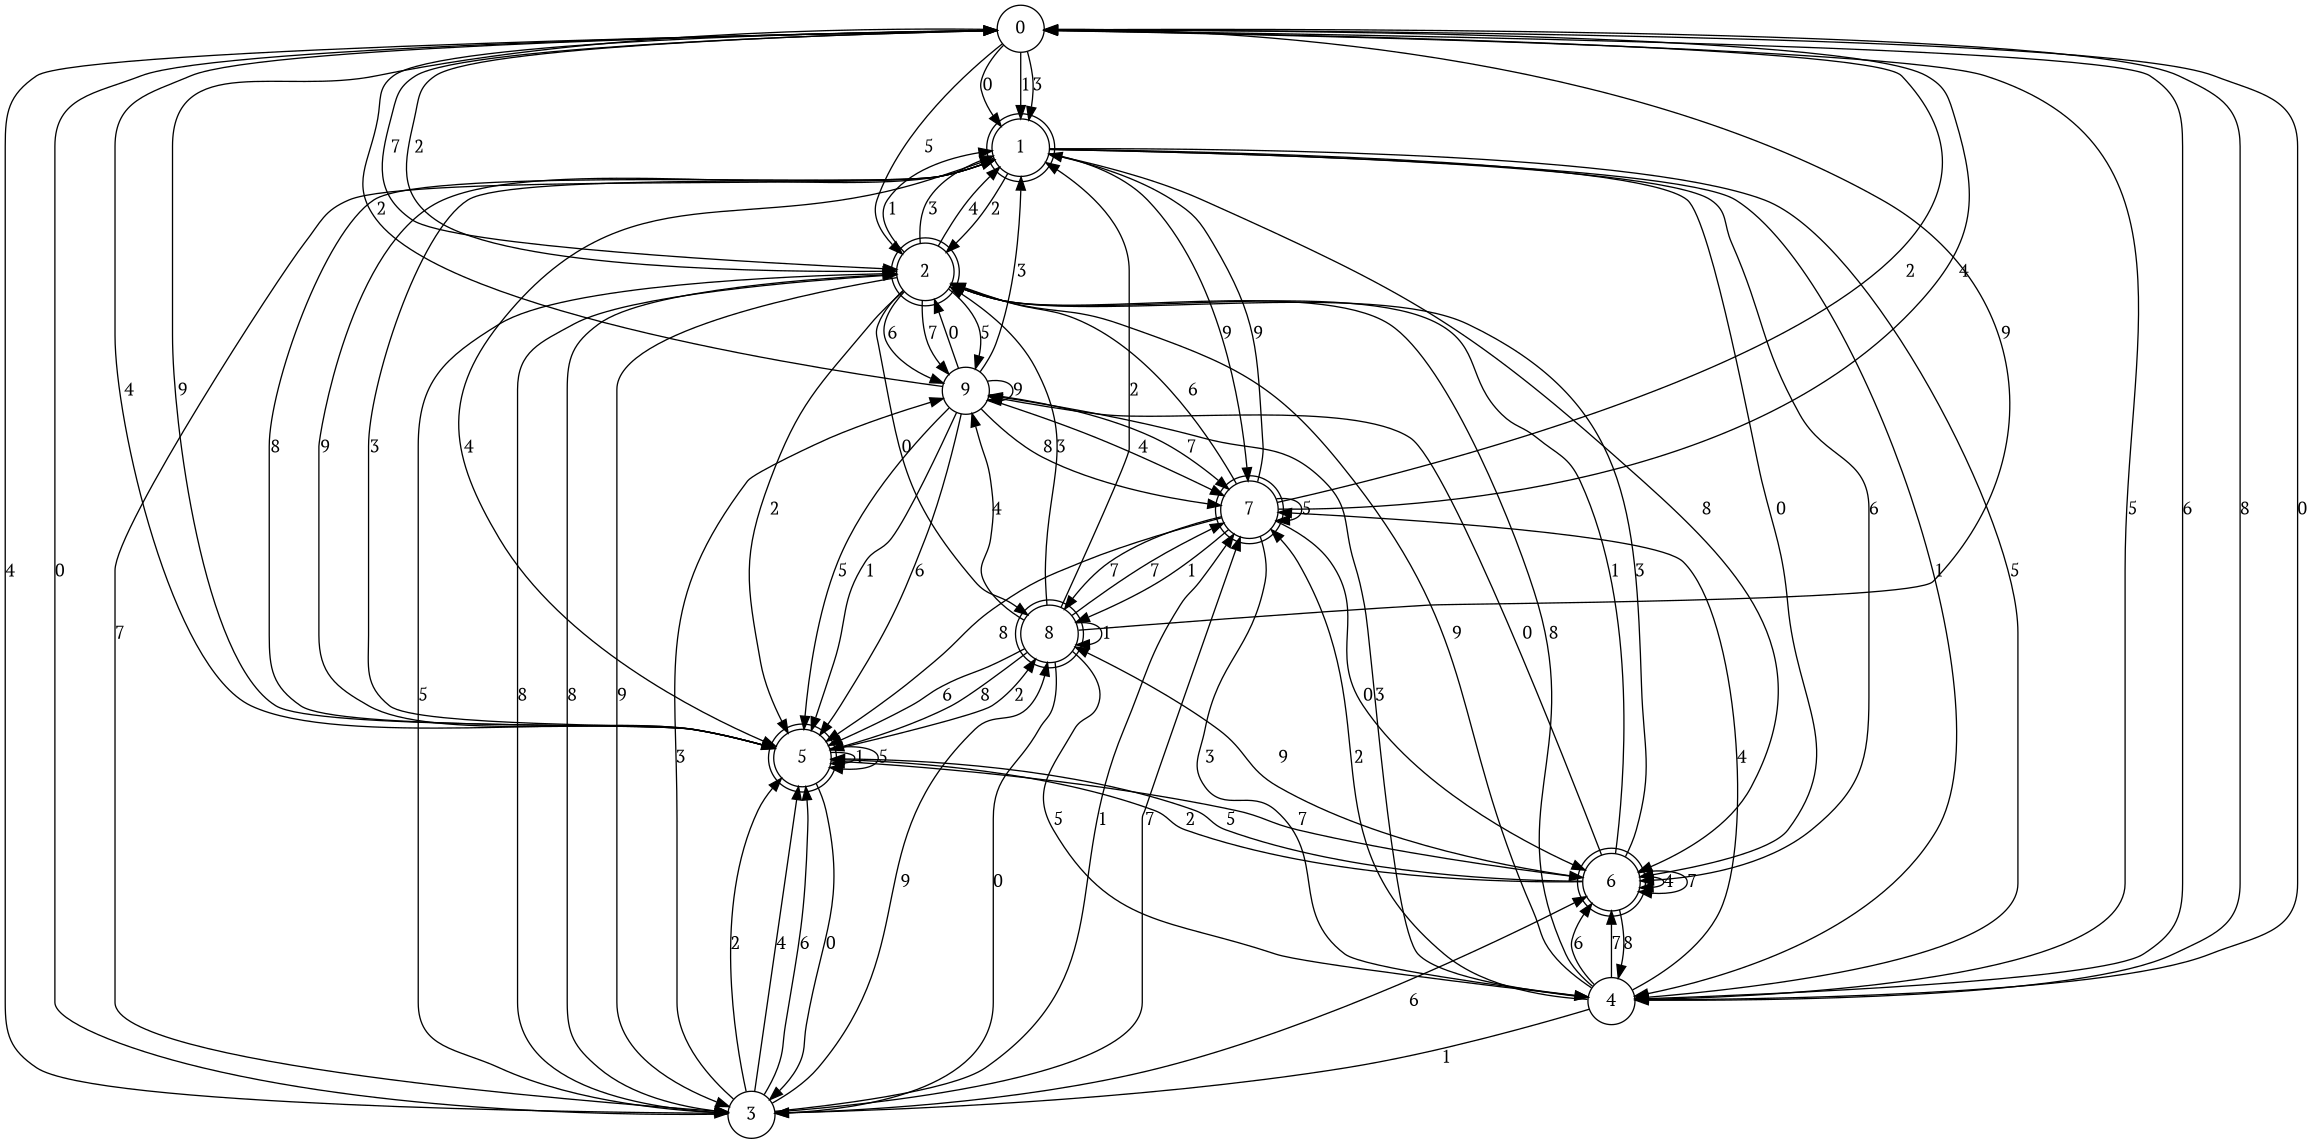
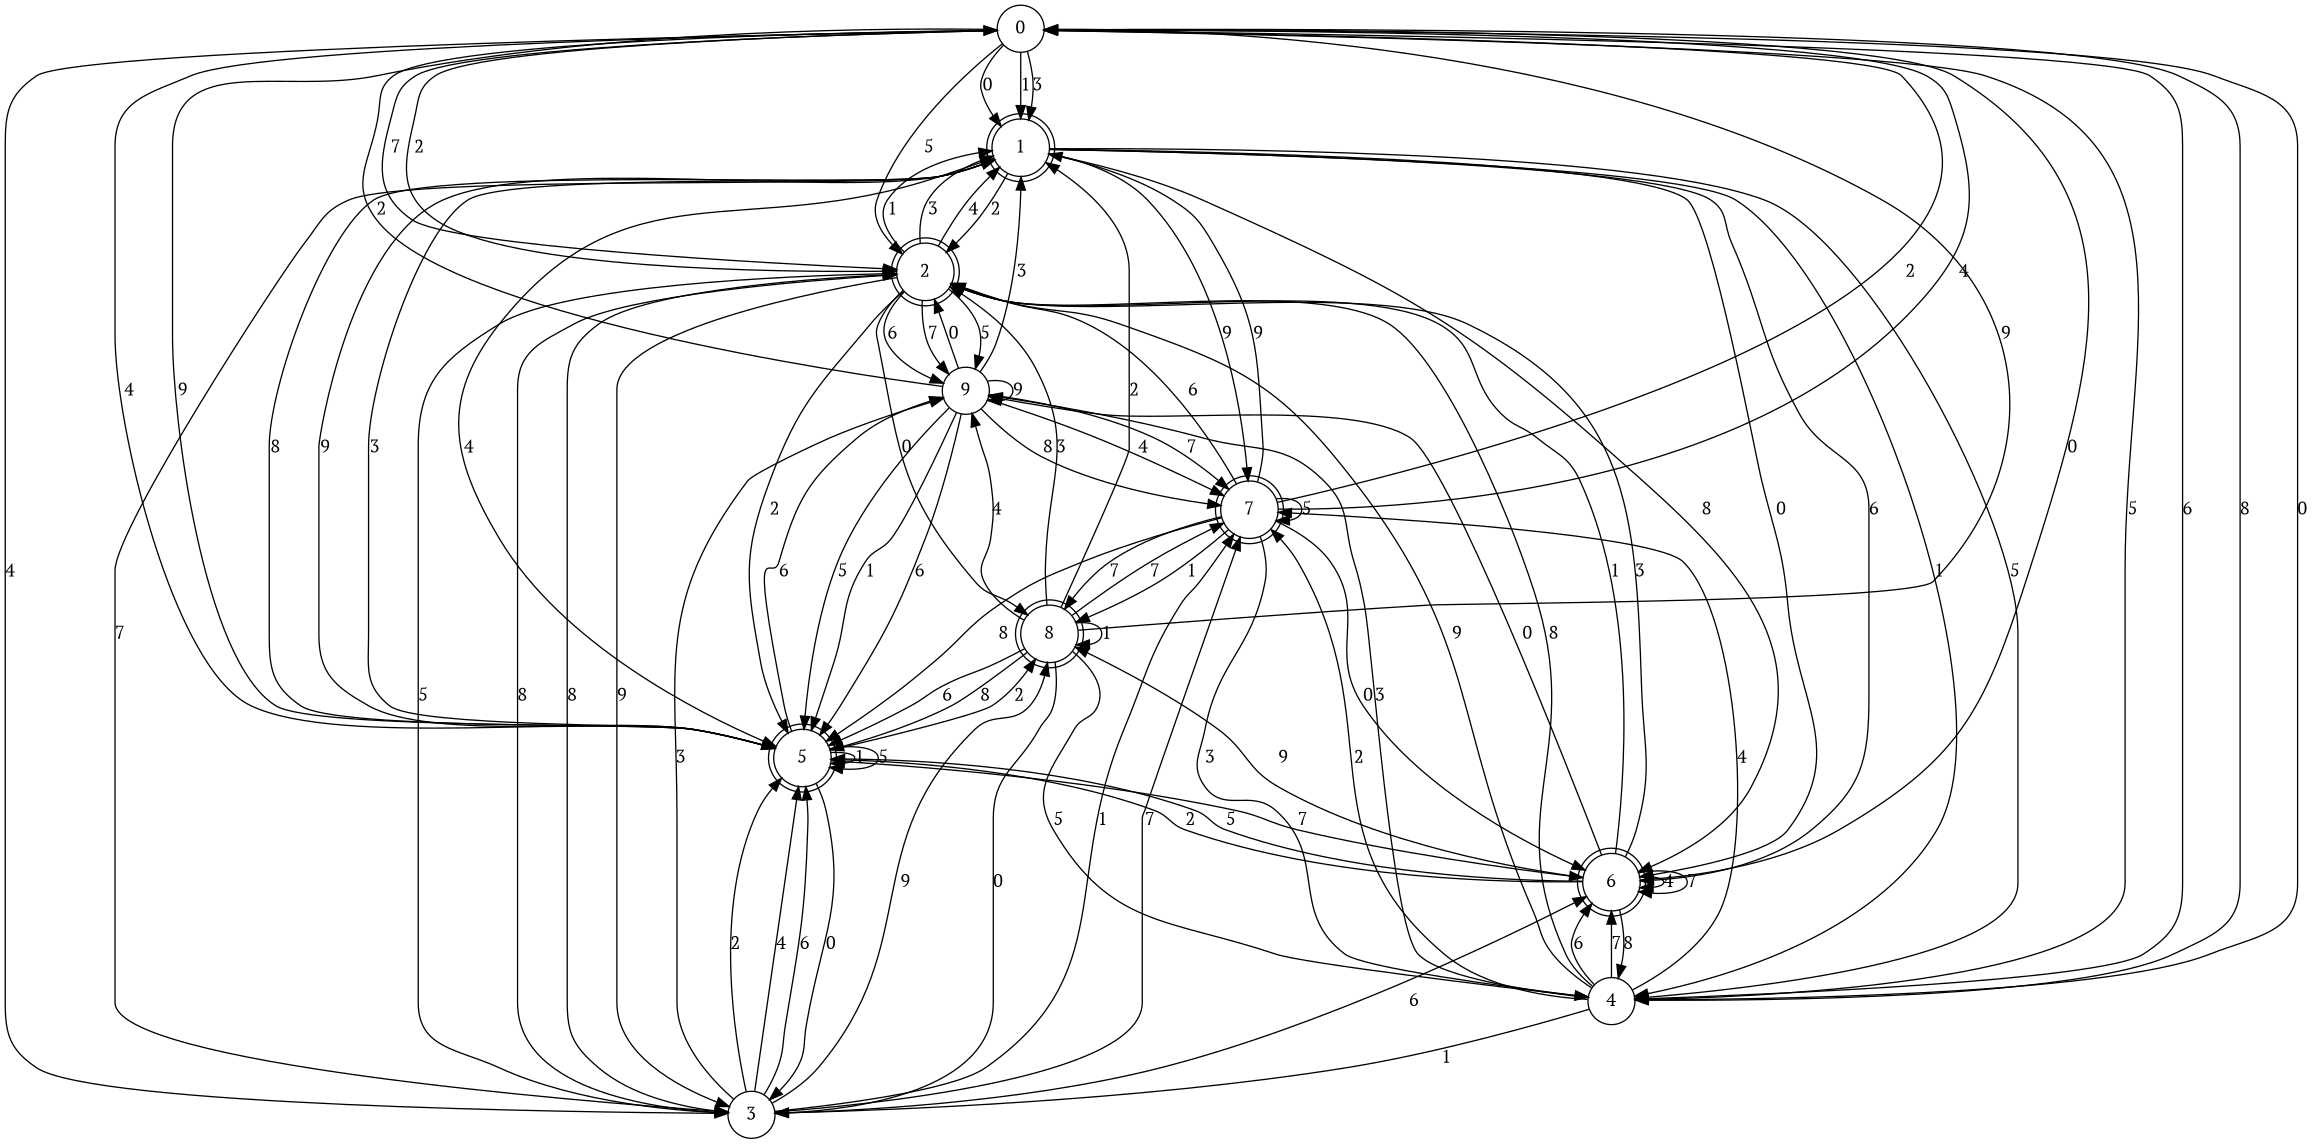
(55, 438) -> (2027, 137)
none -> (787, 537)
